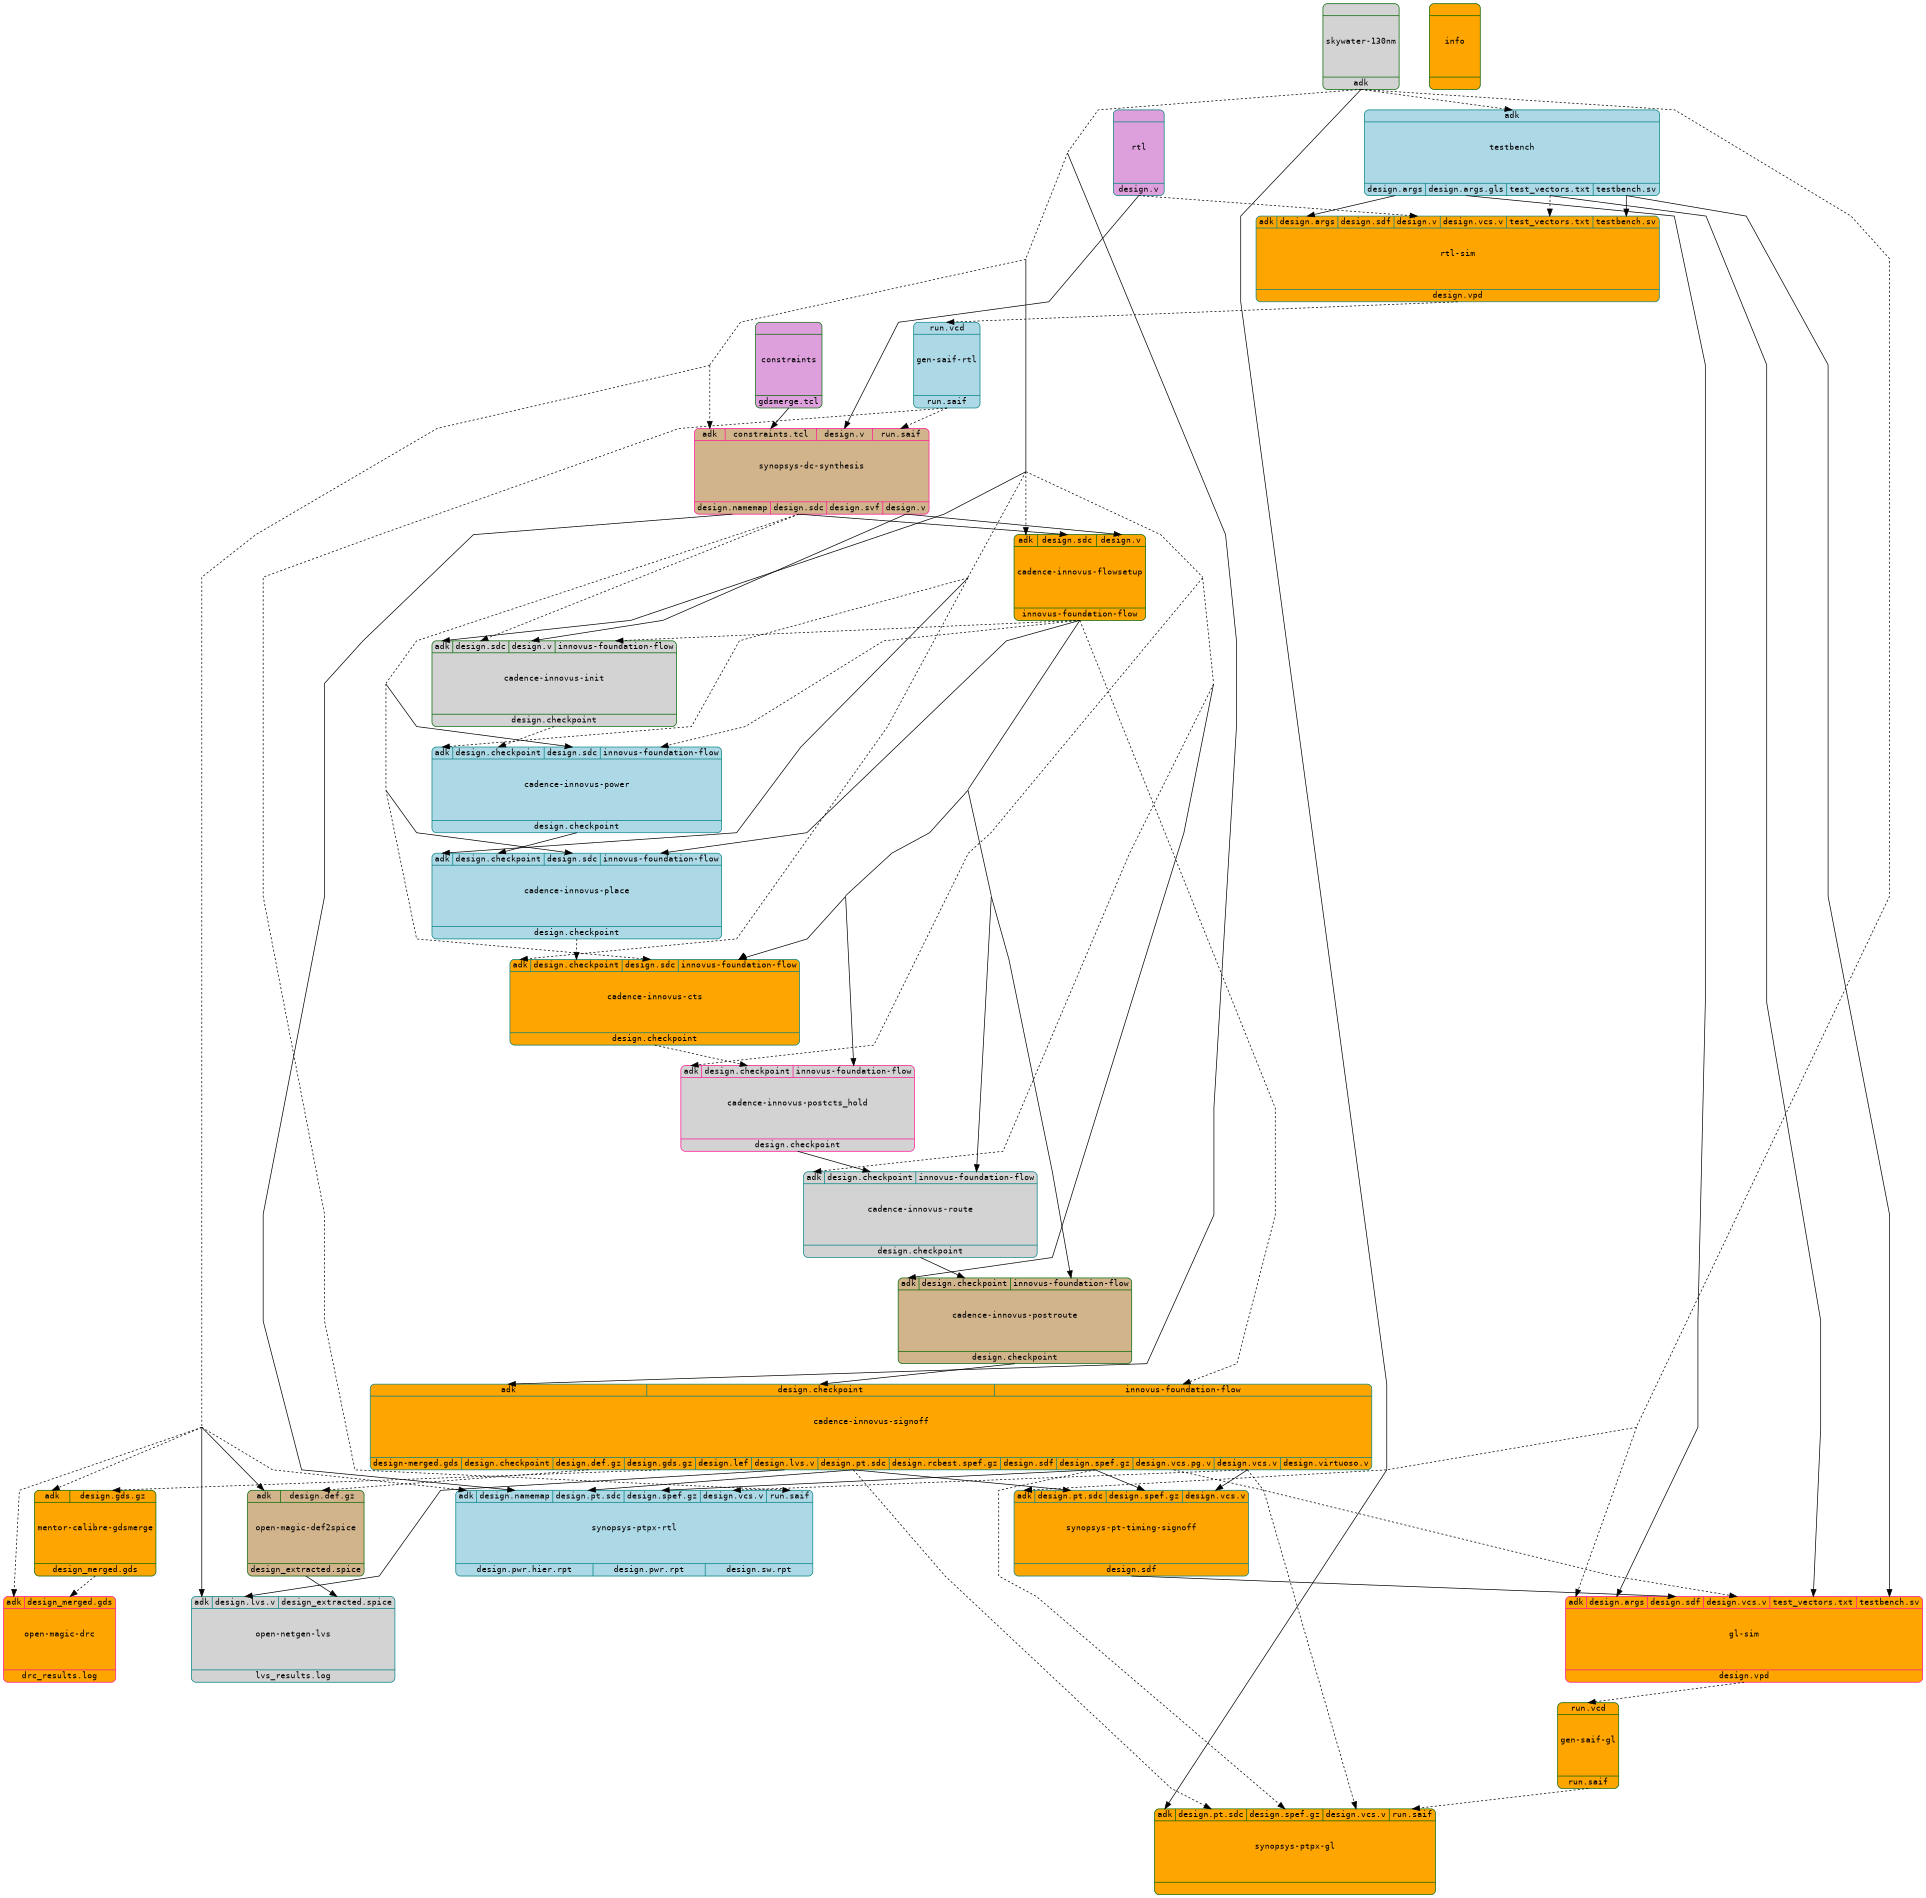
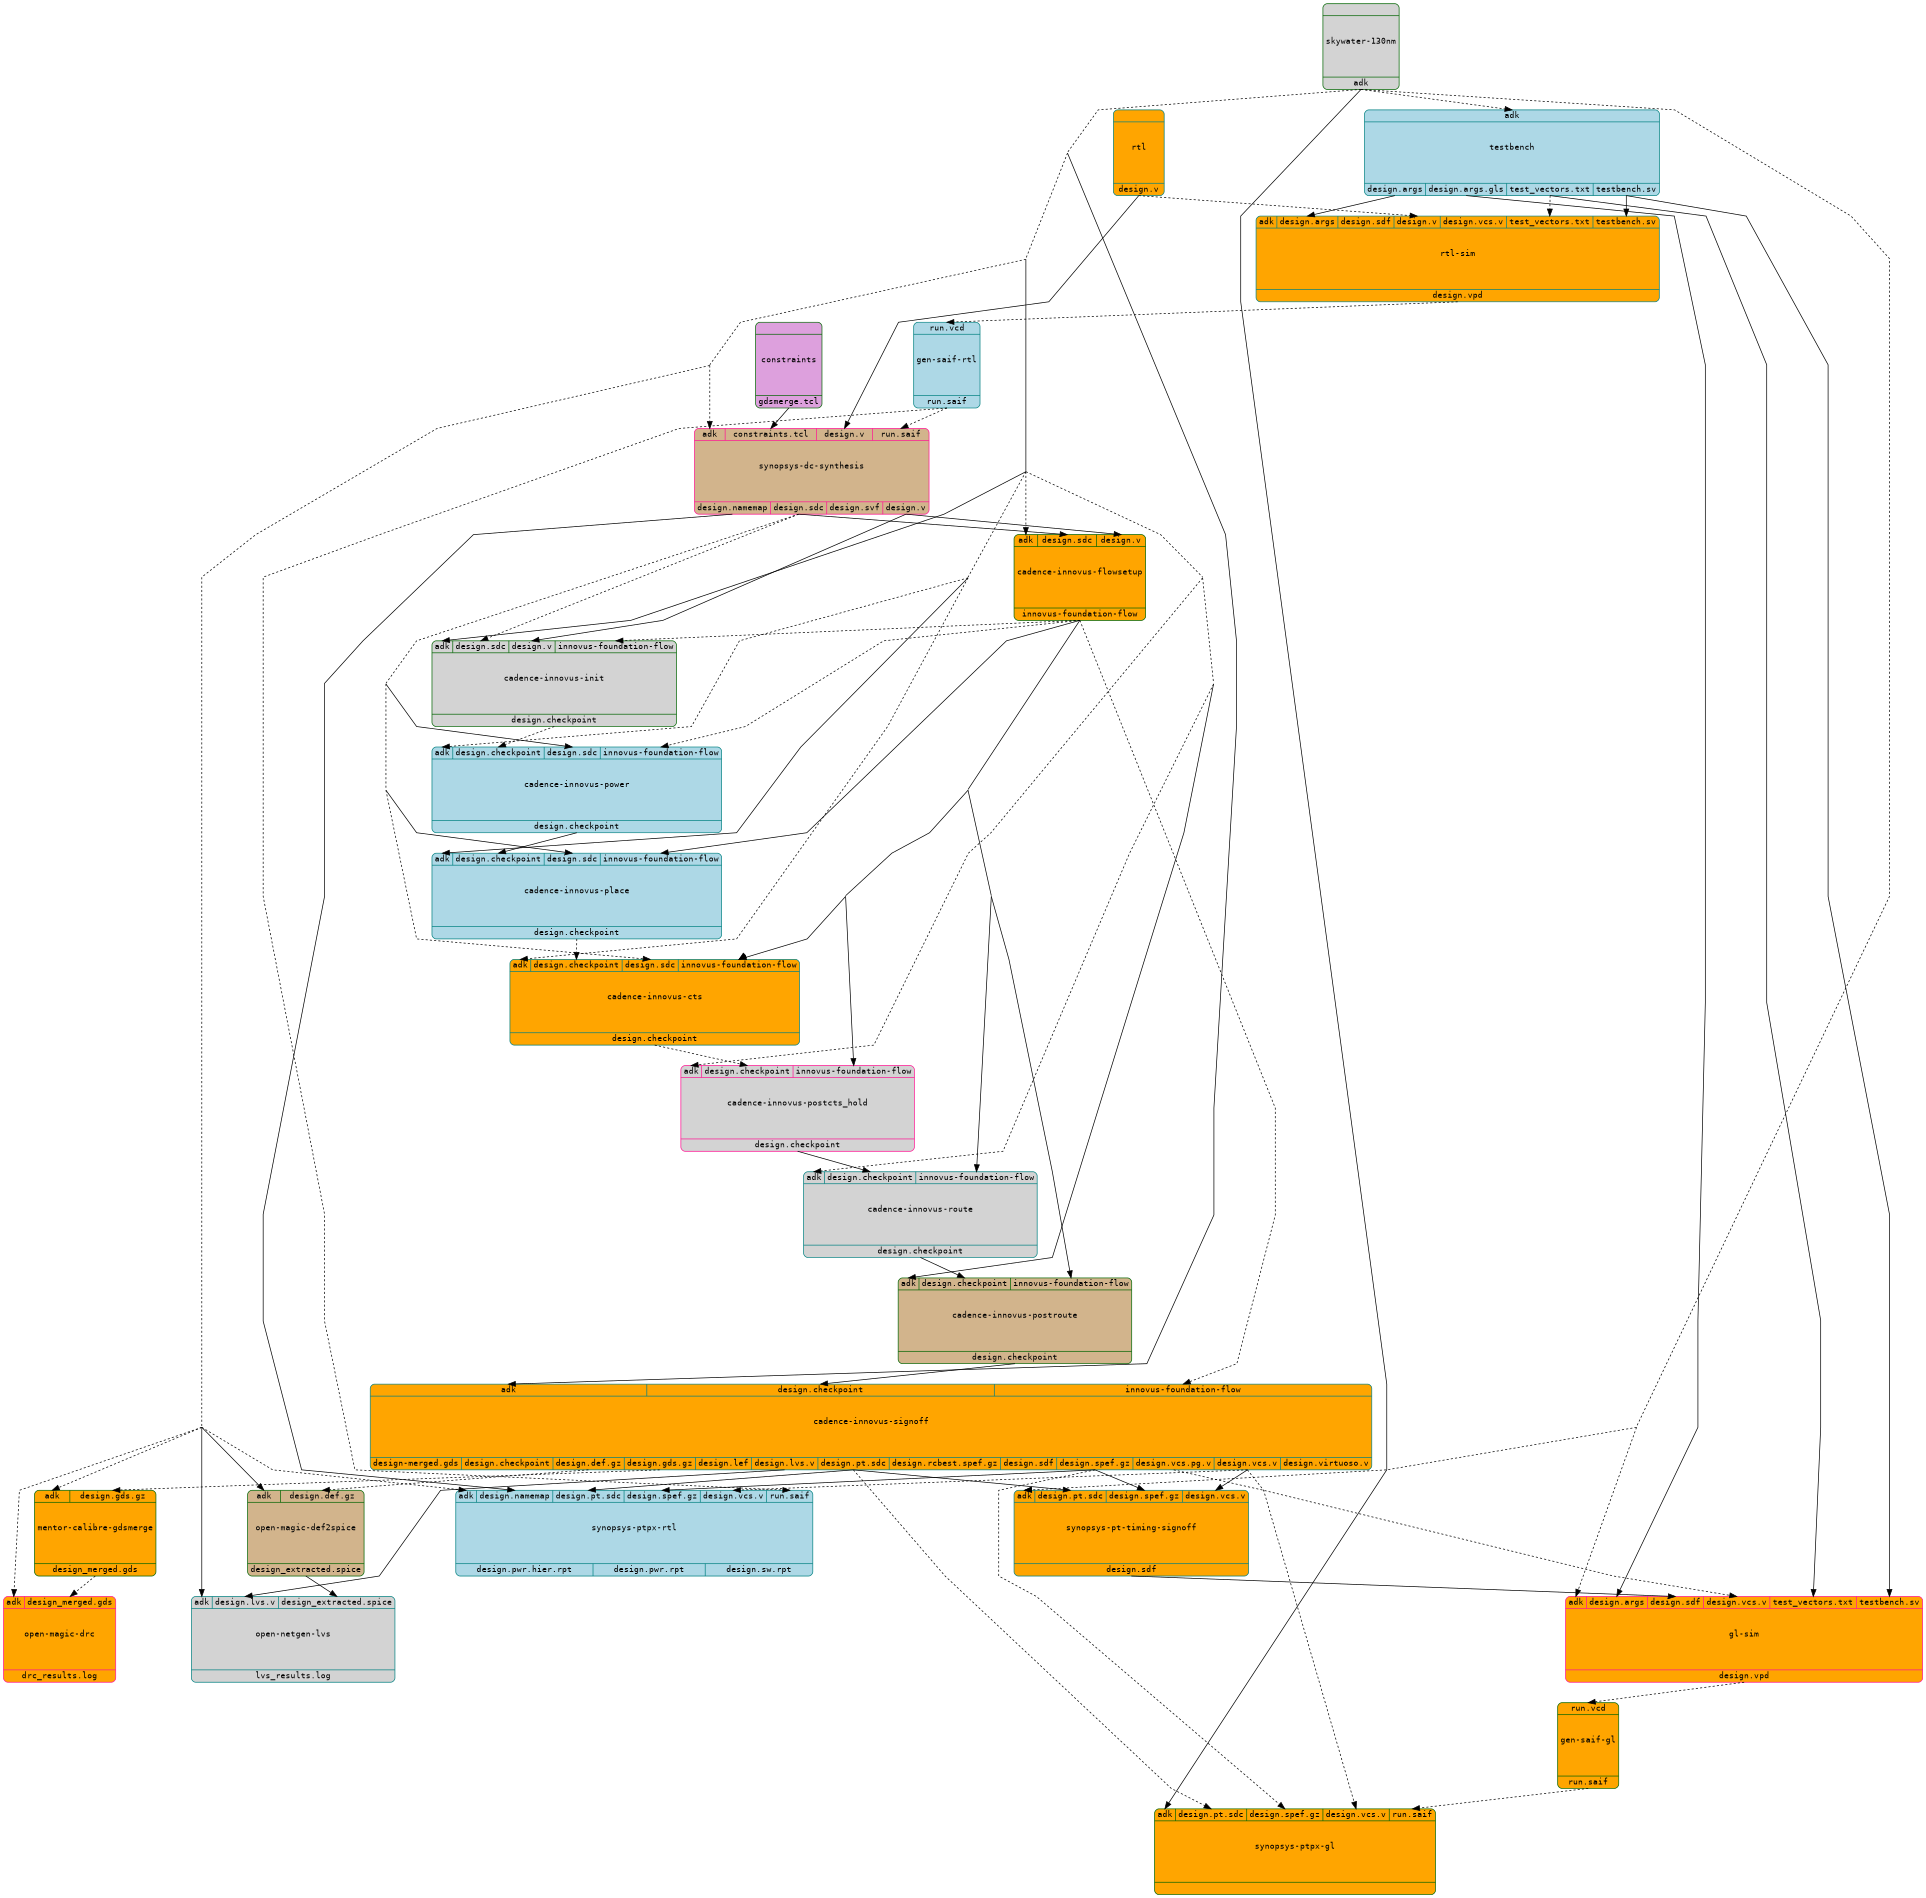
(1455, 47) -> none
(1139, 153) -> (1139, 153)
